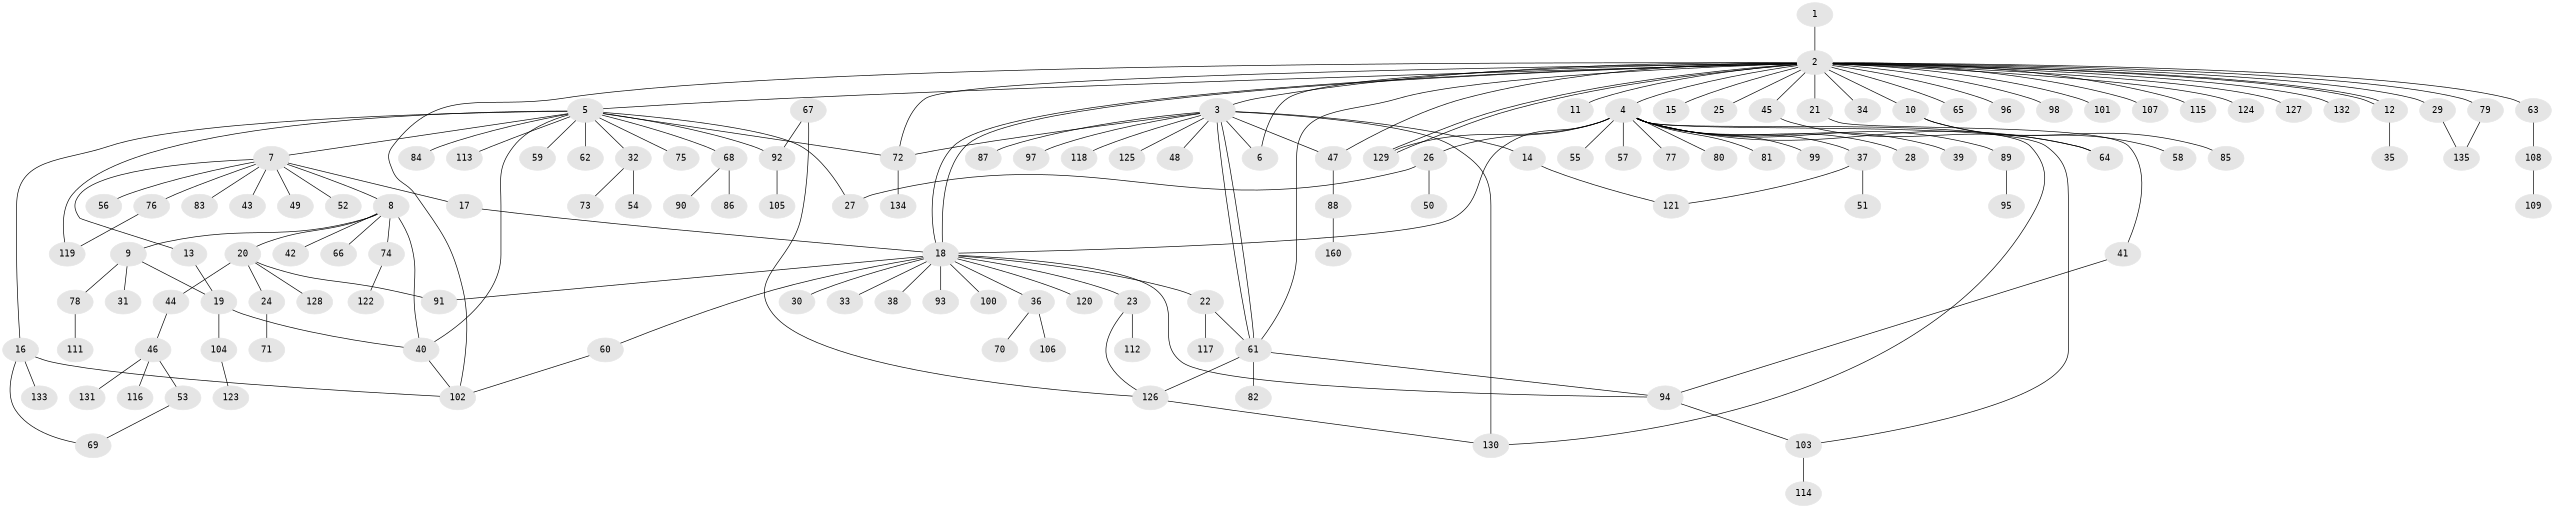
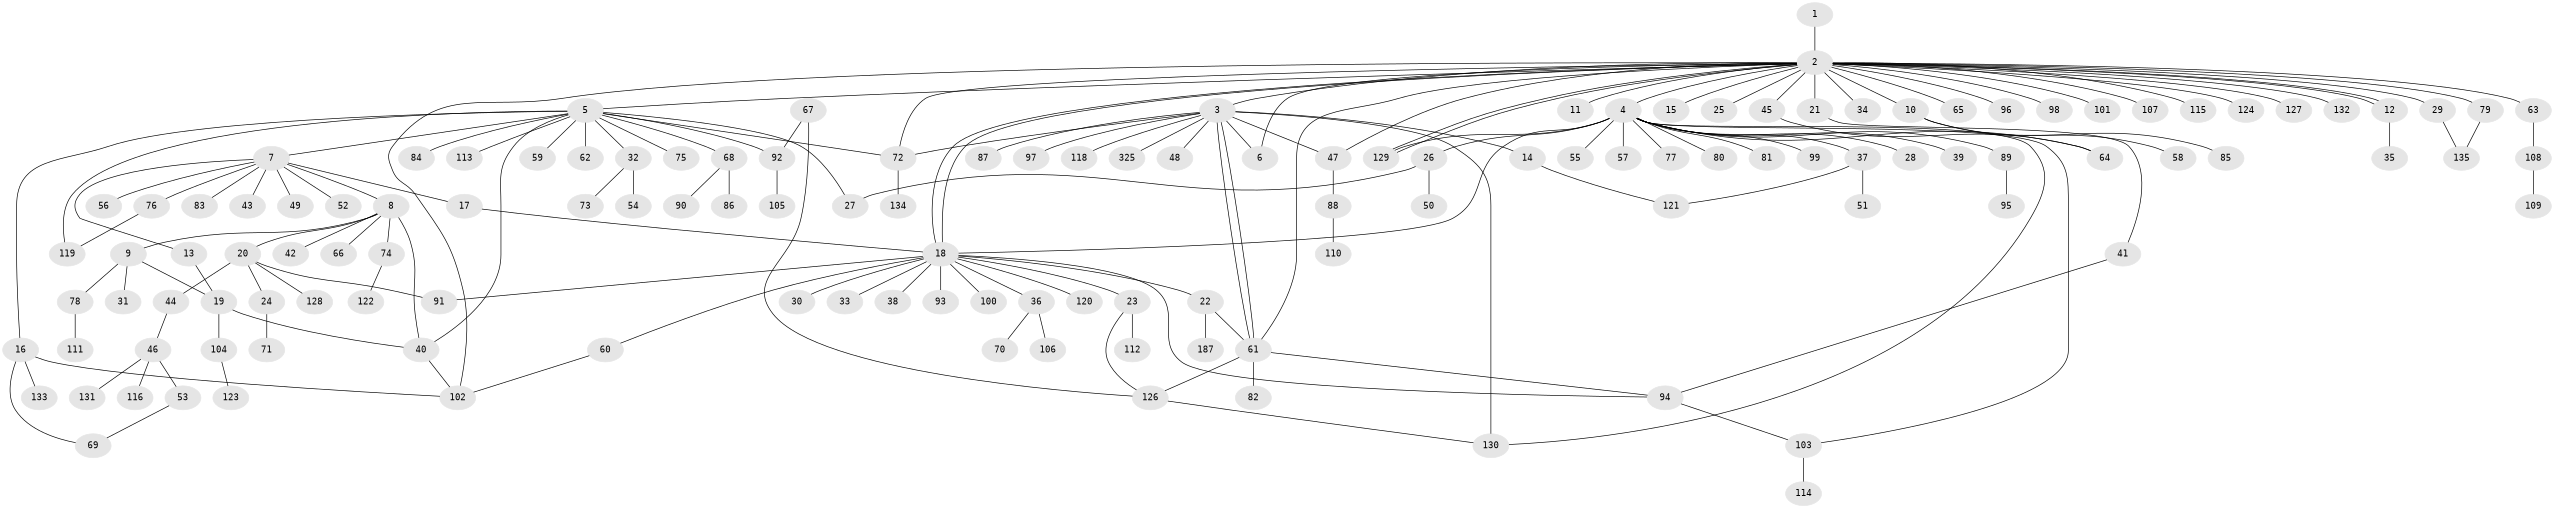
(1127, 158) -> (1127, 158)
(1333, 254) -> (1333, 254)
(1205, 350) -> (1205, 350)
